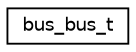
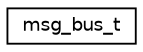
(68, 26) -> (72, 26)
